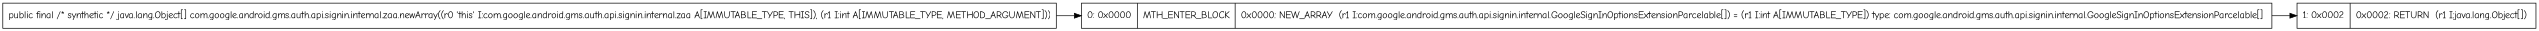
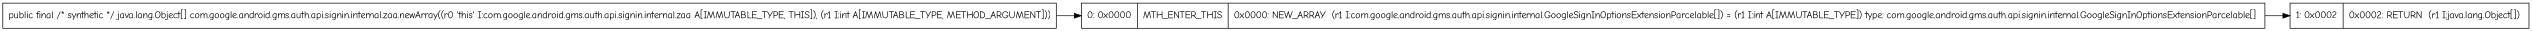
(1186, 15) -> (1183, 15)
